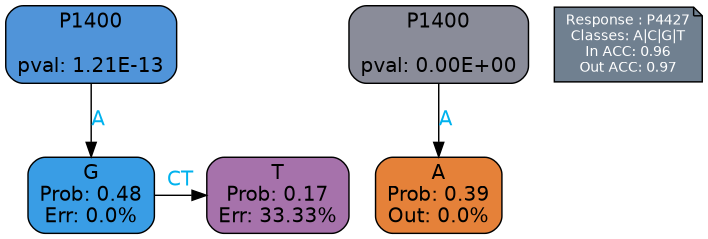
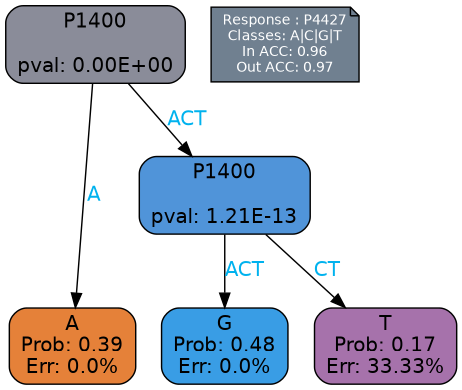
none -> (155, 114)
(98, 120) -> (245, 271)
(173, 195) -> (300, 266)
(439, 195) -> (73, 346)
